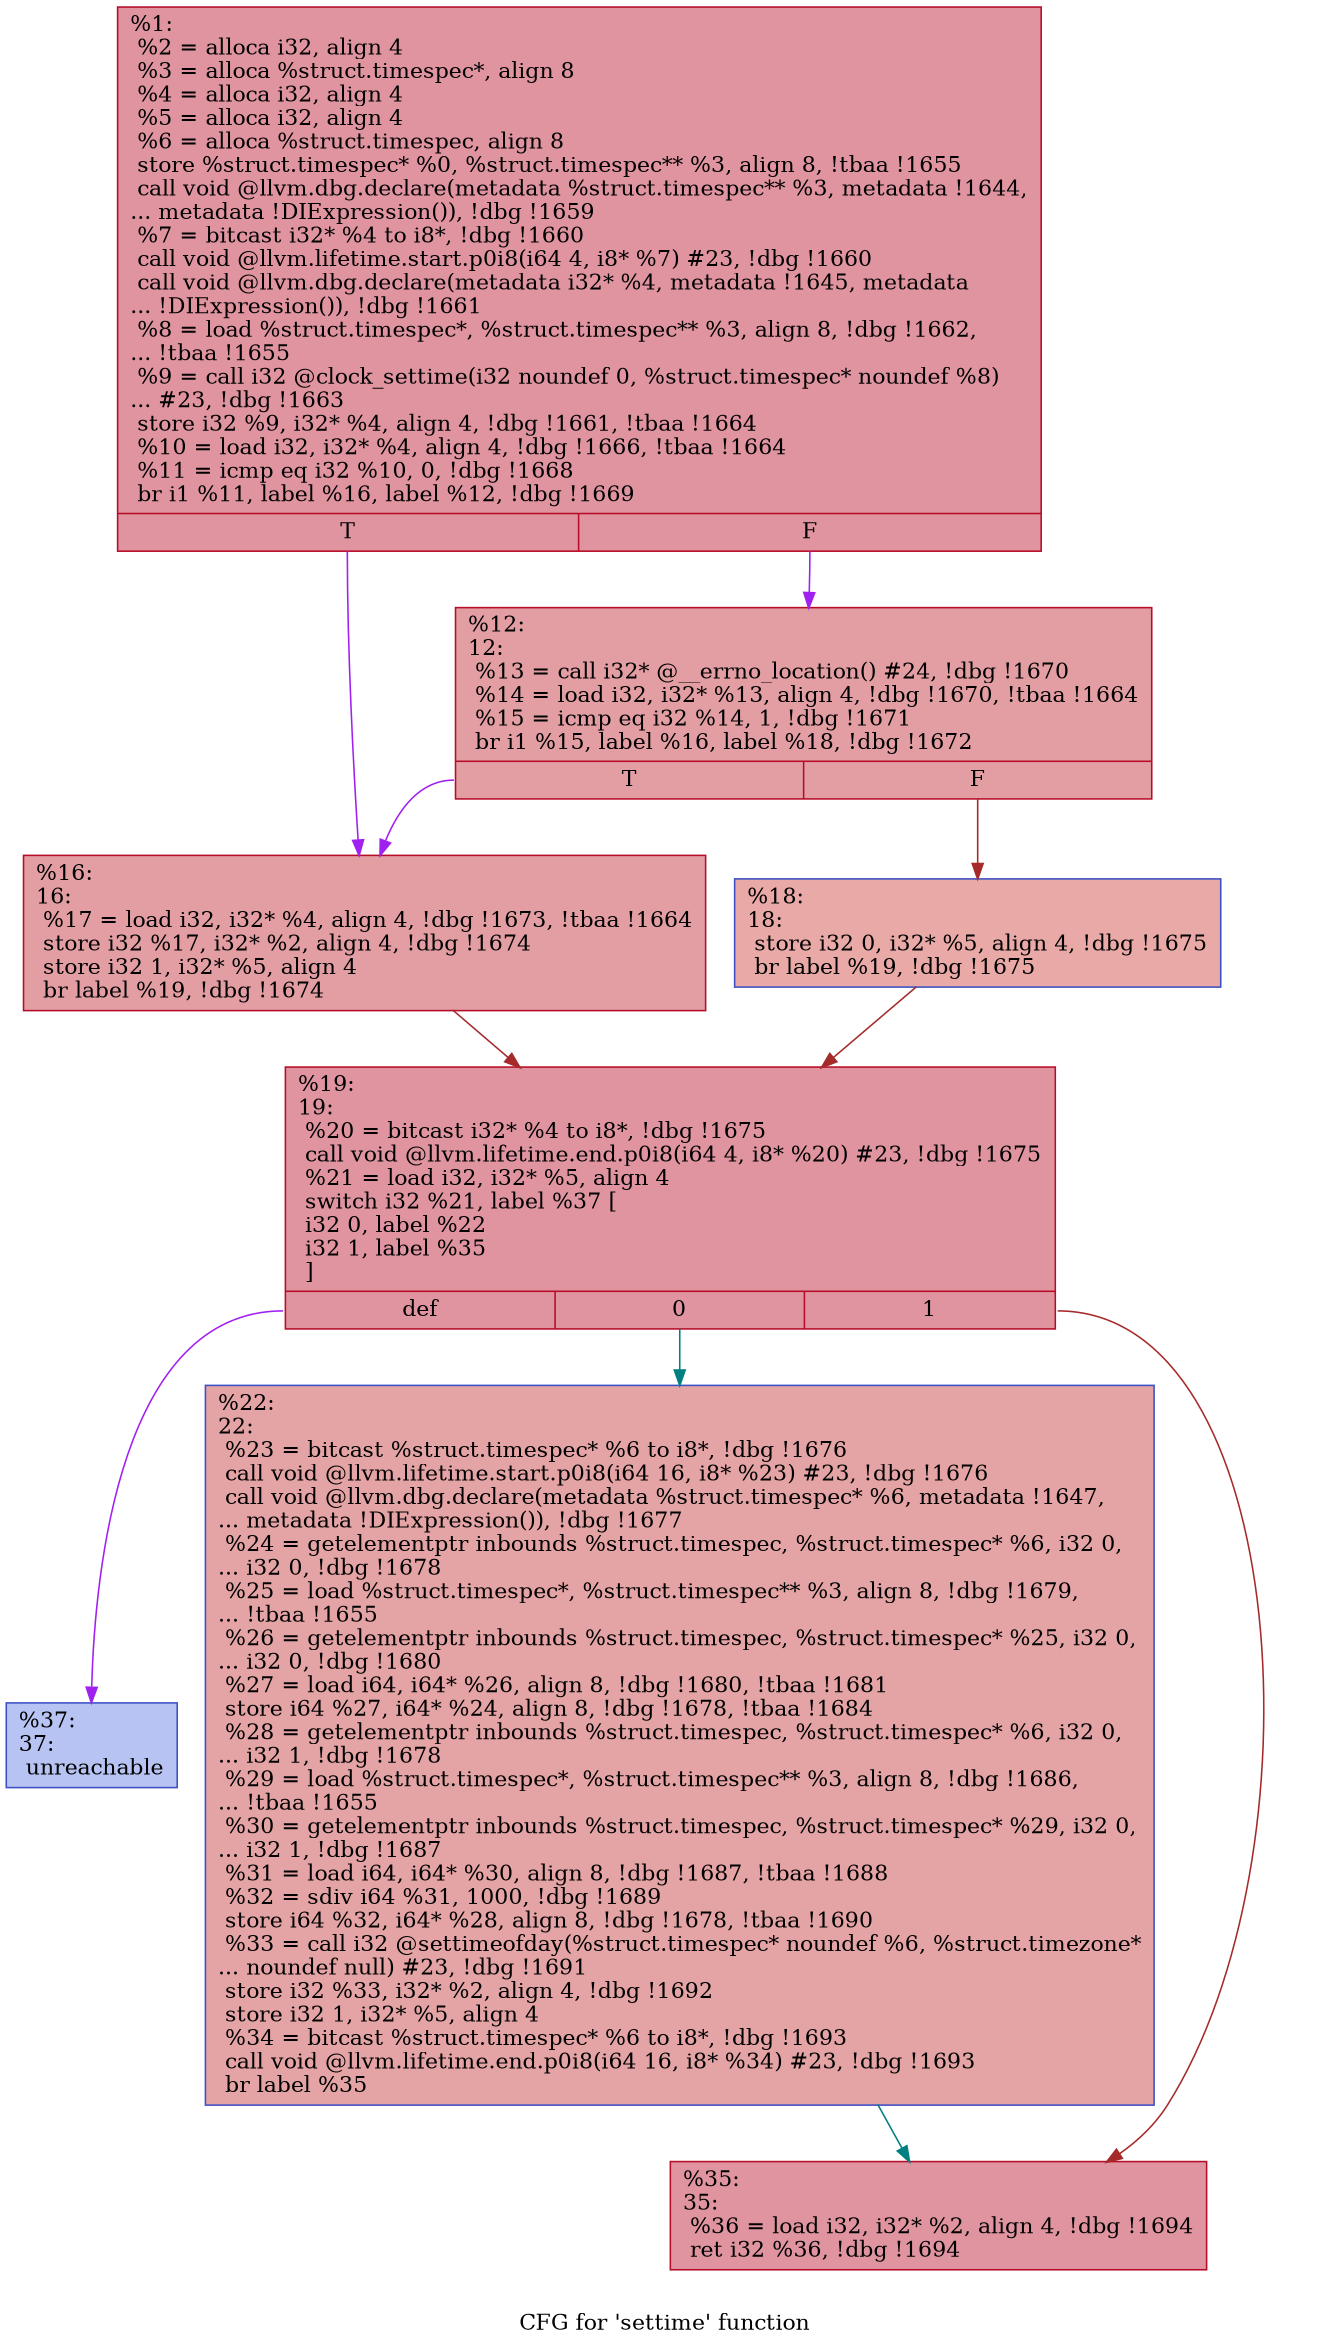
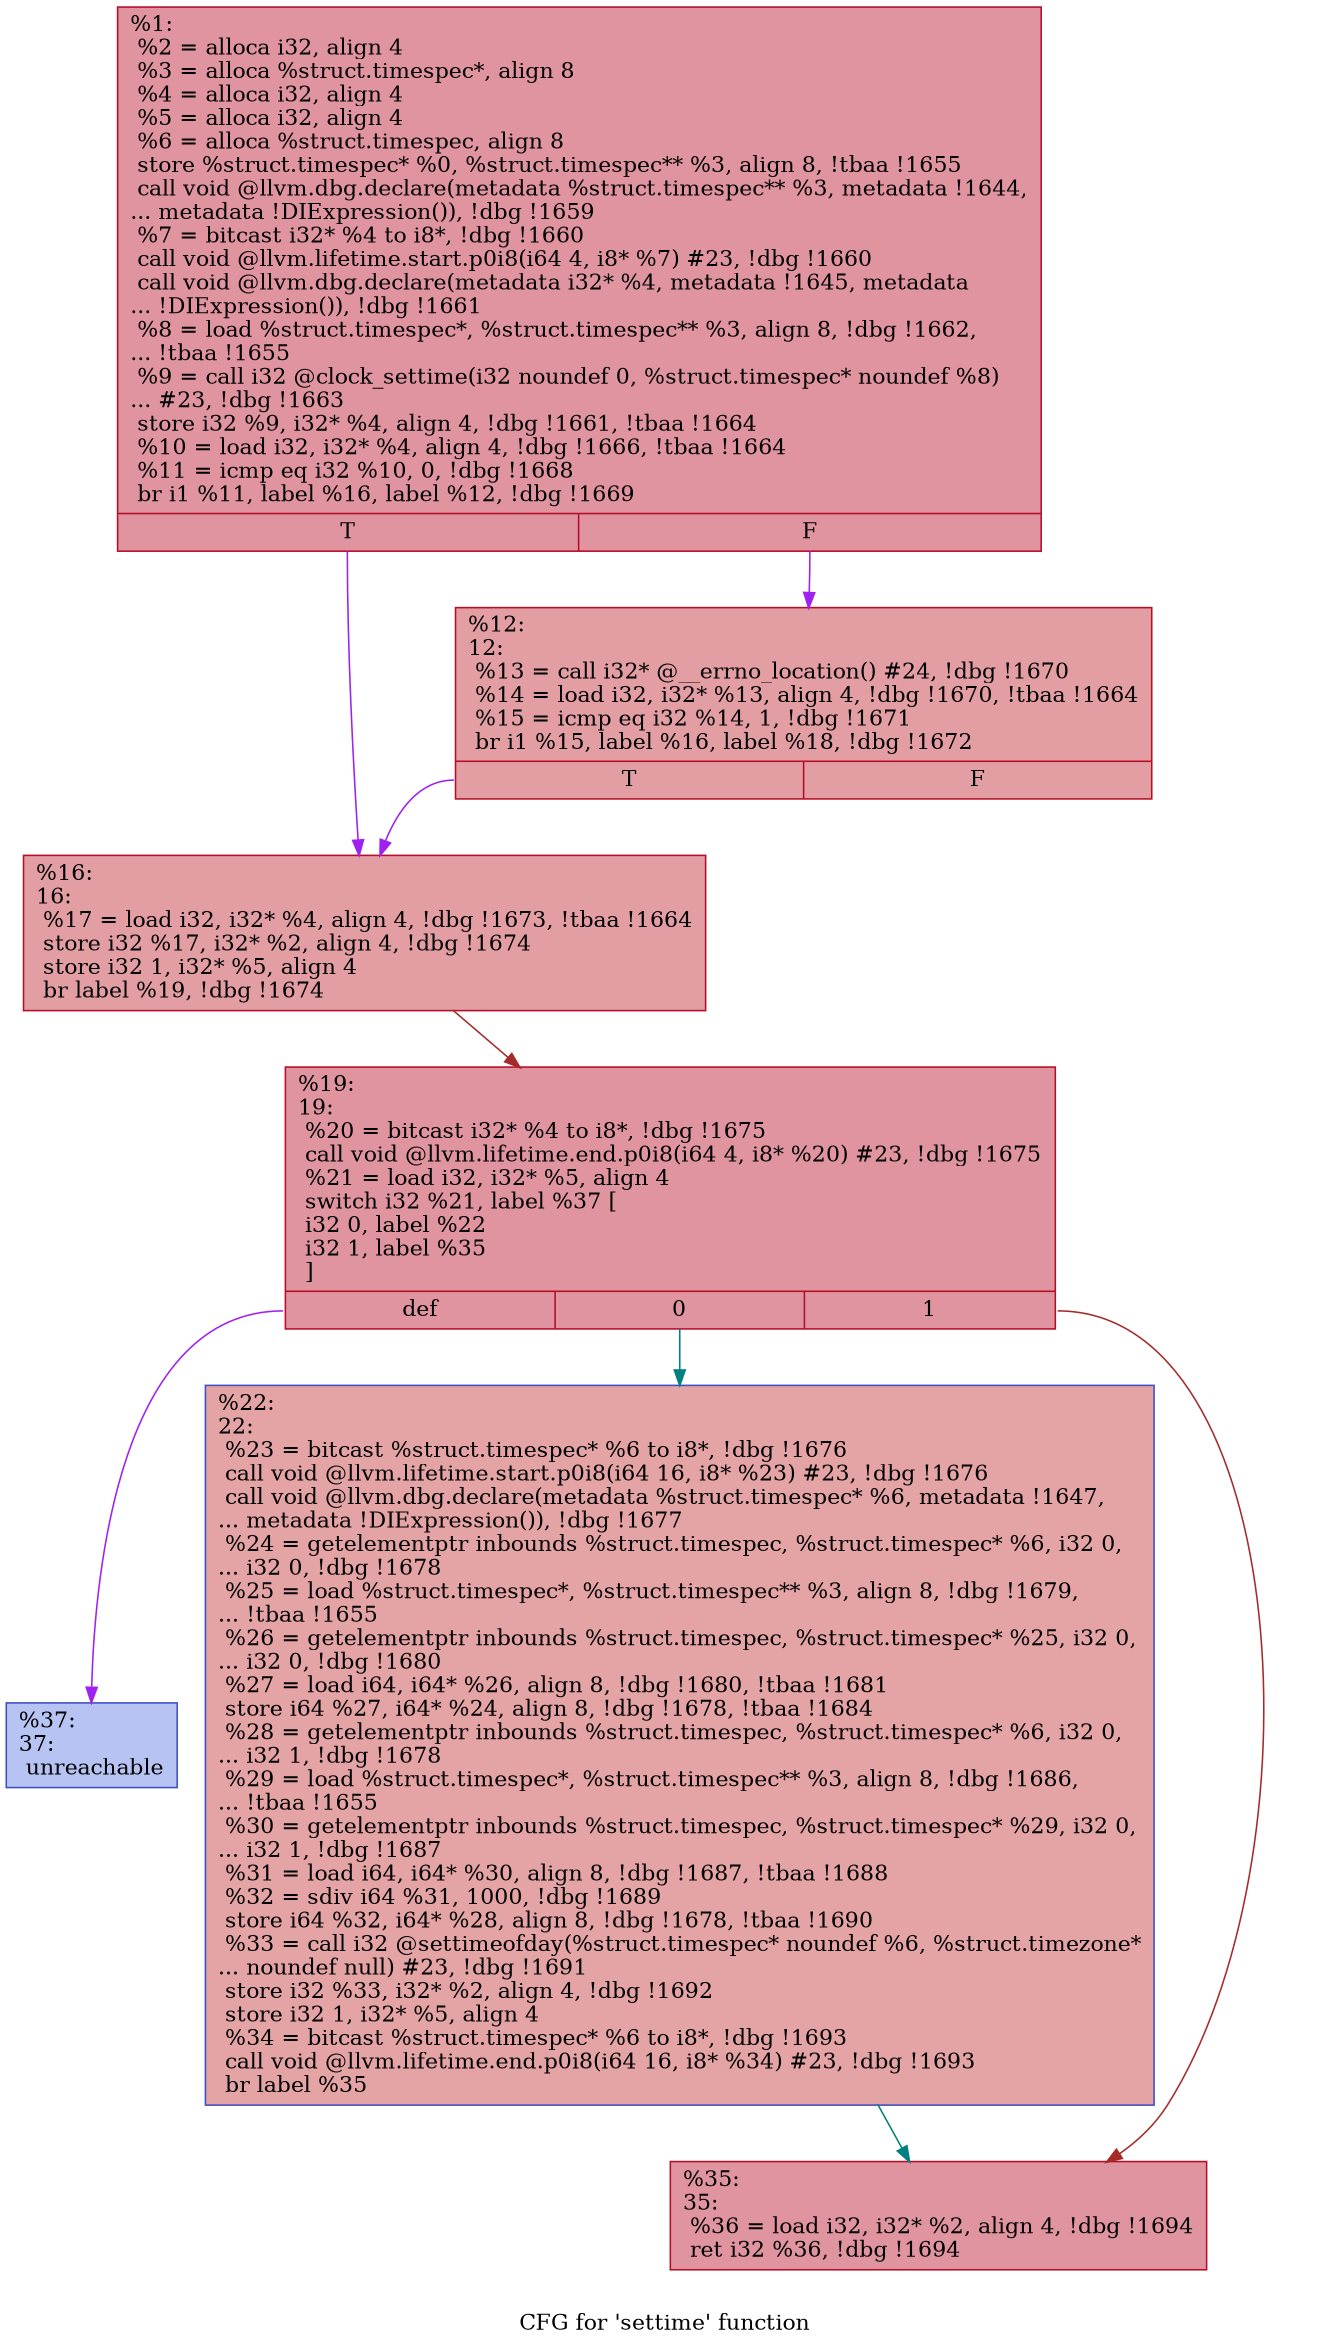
(978, 933) -> none
